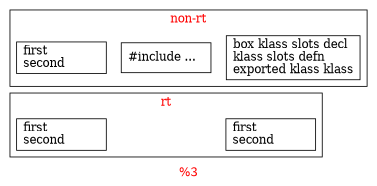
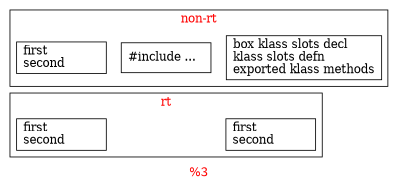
(293, 58) -> (304, 58)
